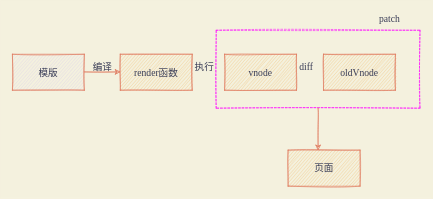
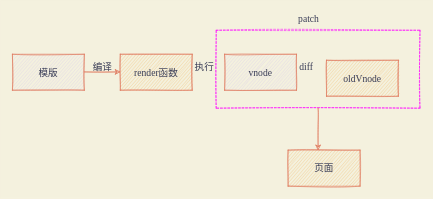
(390, 18) -> (309, 18)
(261, 72) -> (261, 72)
(360, 72) -> (363, 78)
